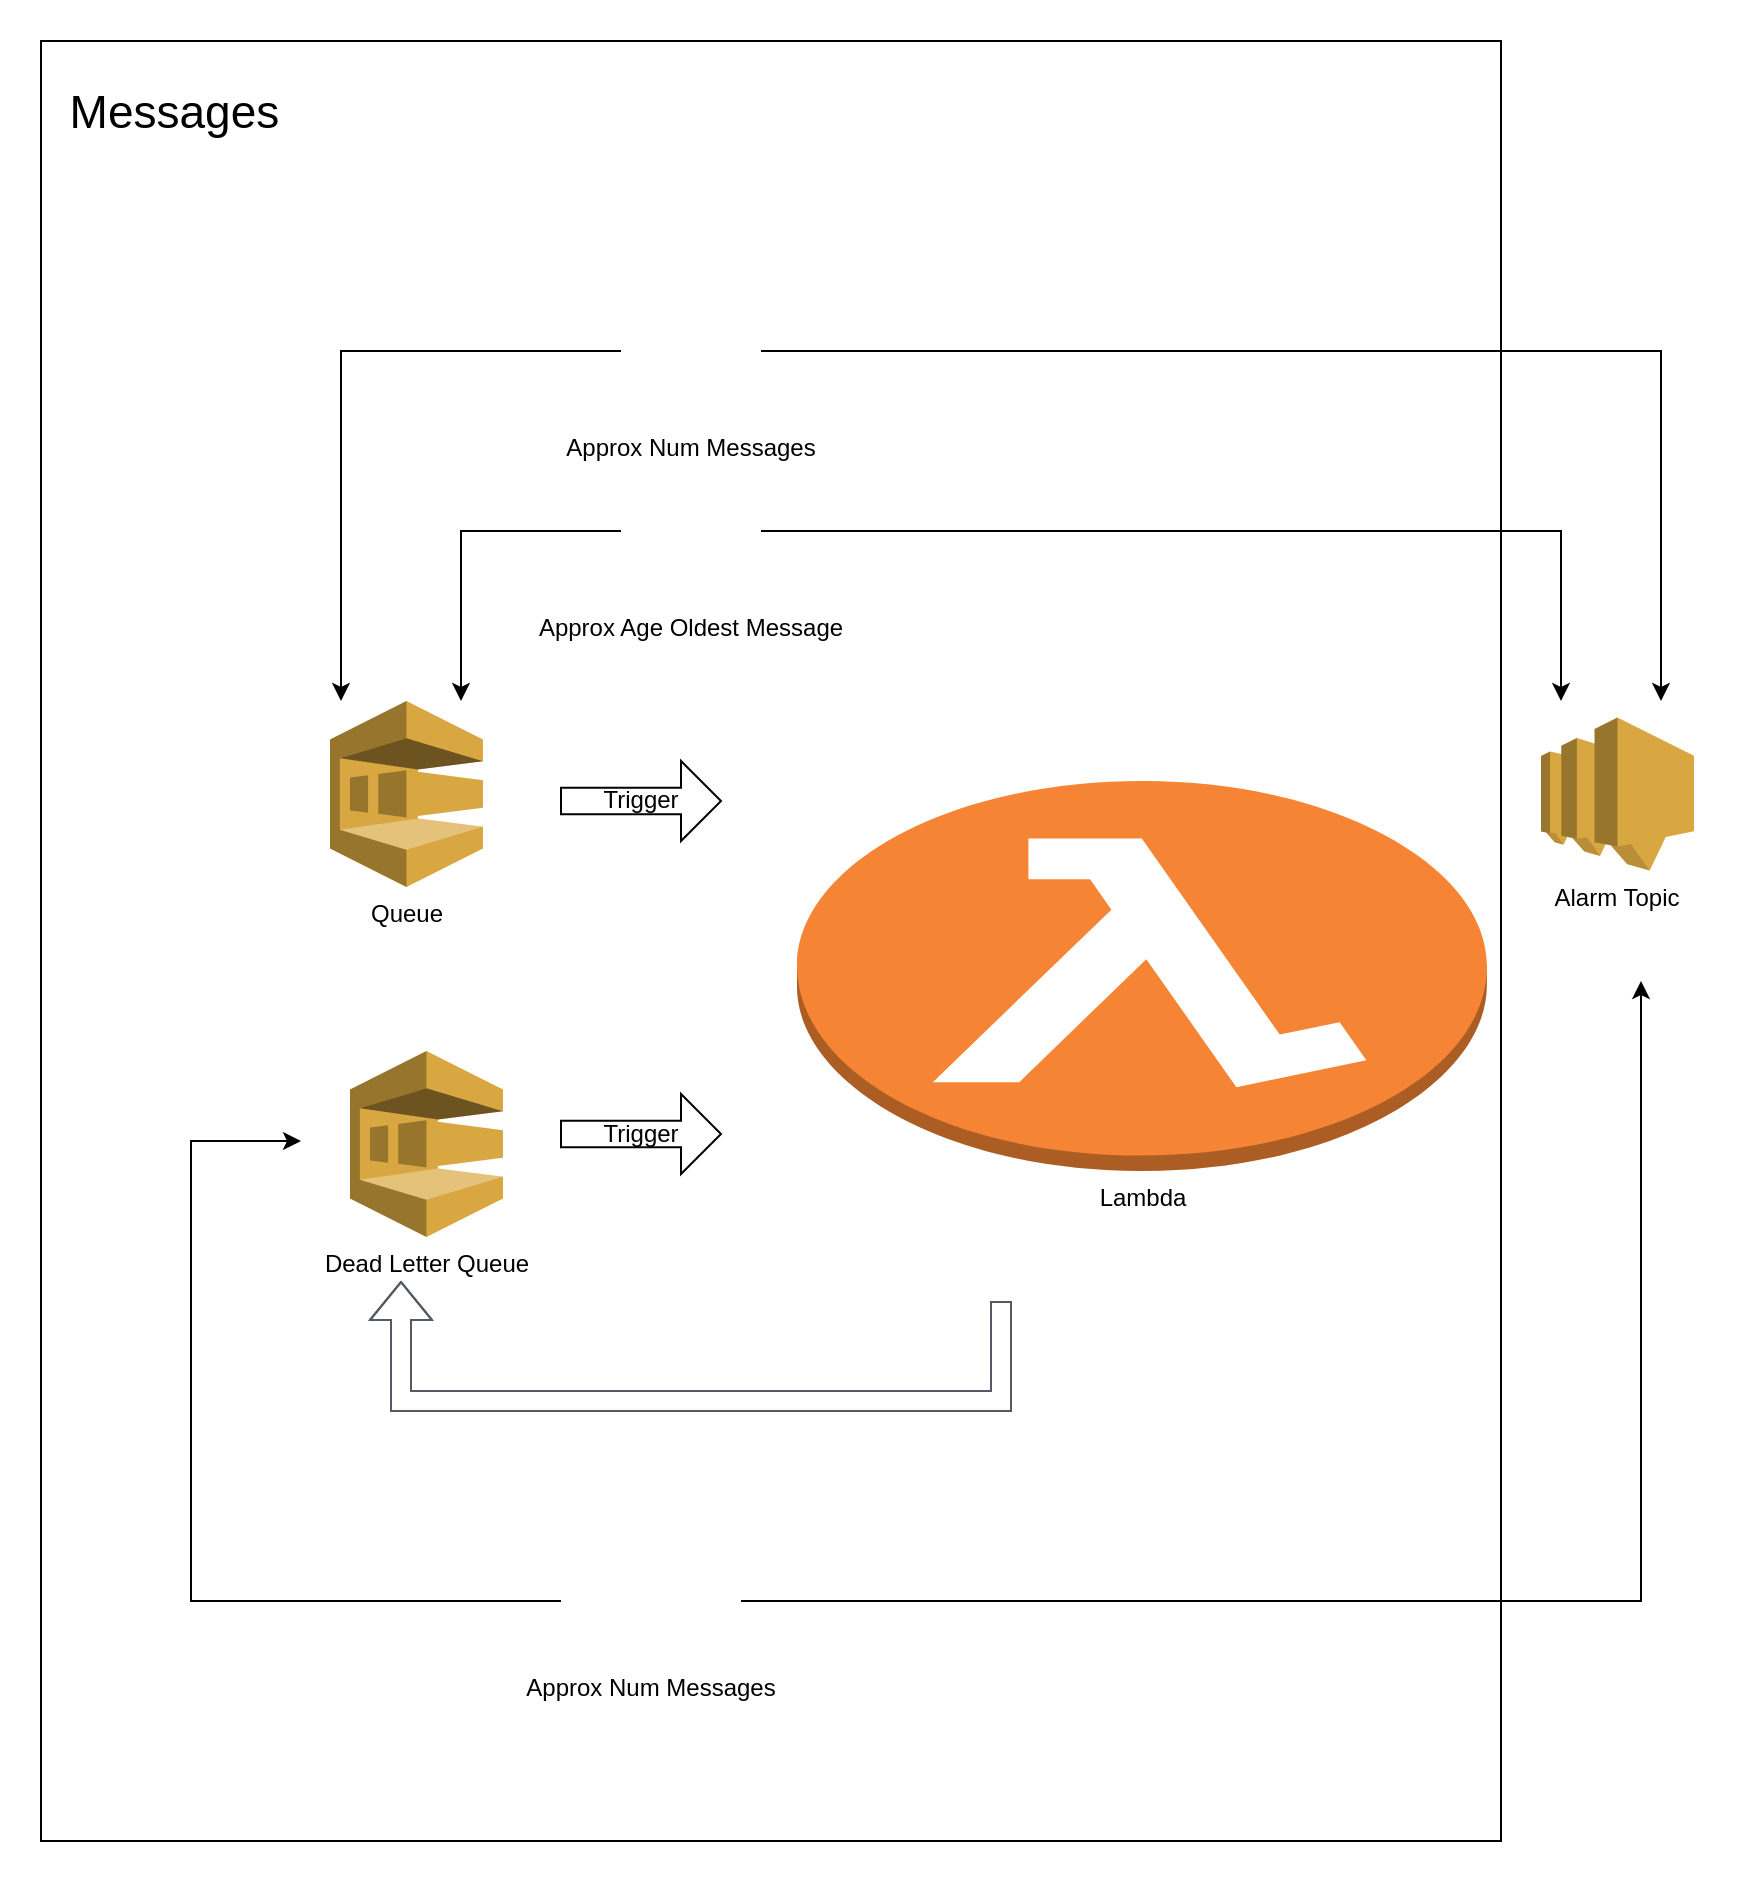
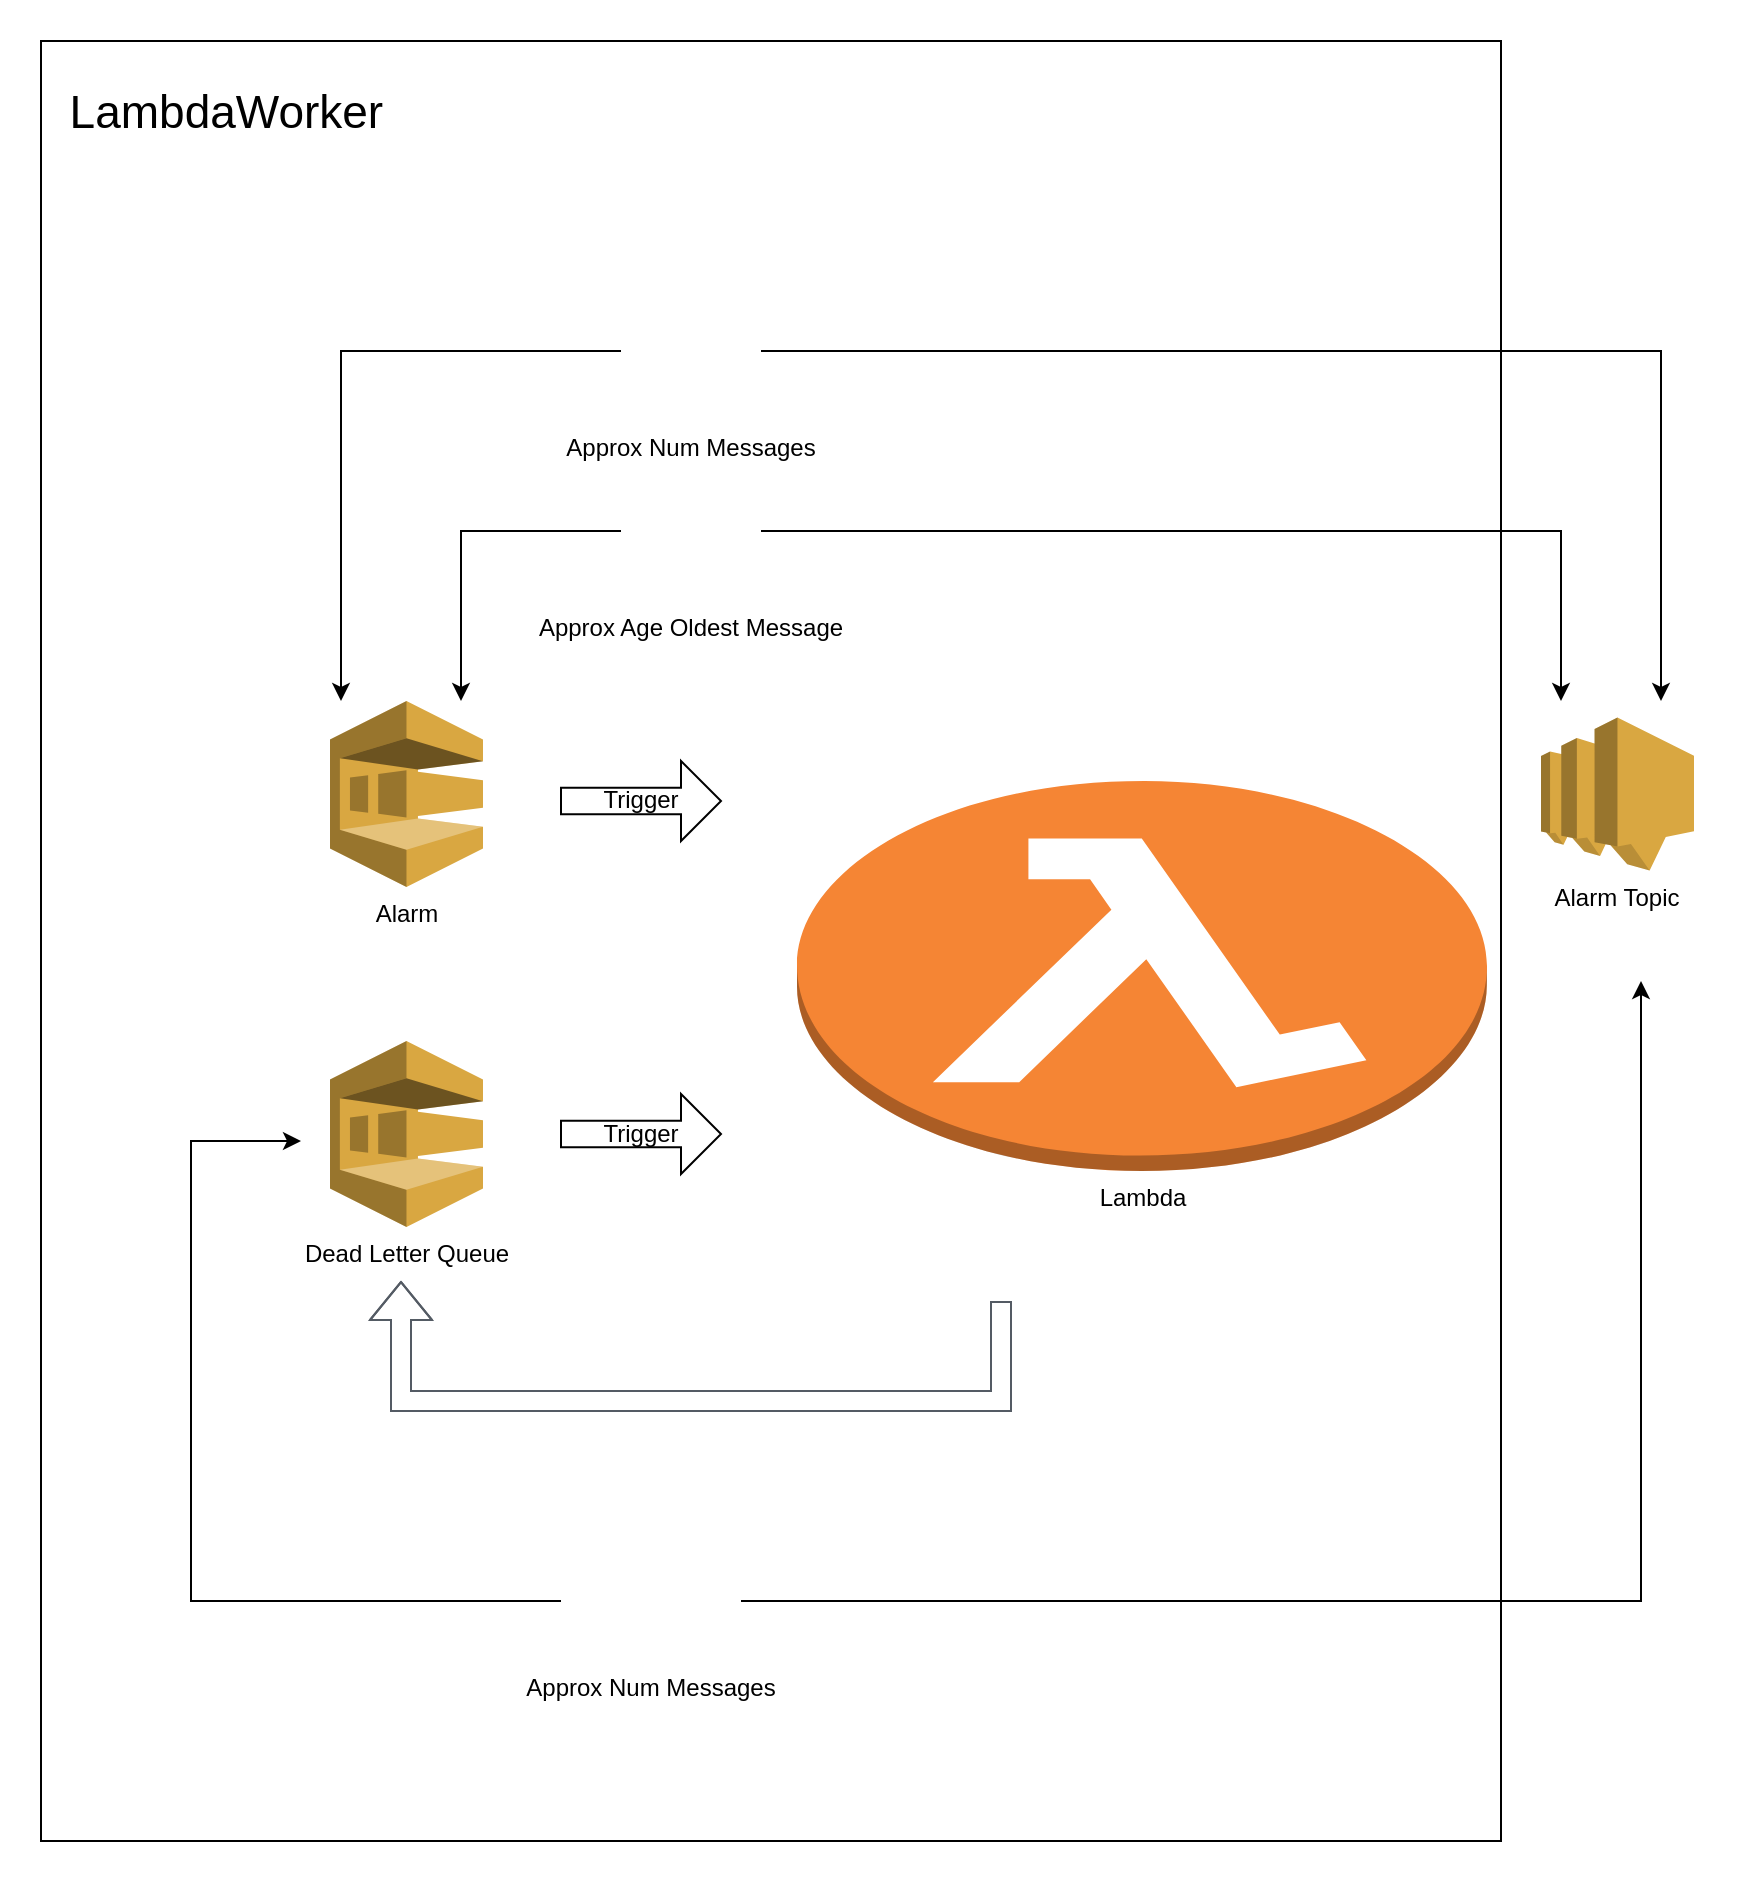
(408, 915) -> (408, 915)
(99, 941) -> (126, 941)
(427, 1144) -> (407, 1134)
